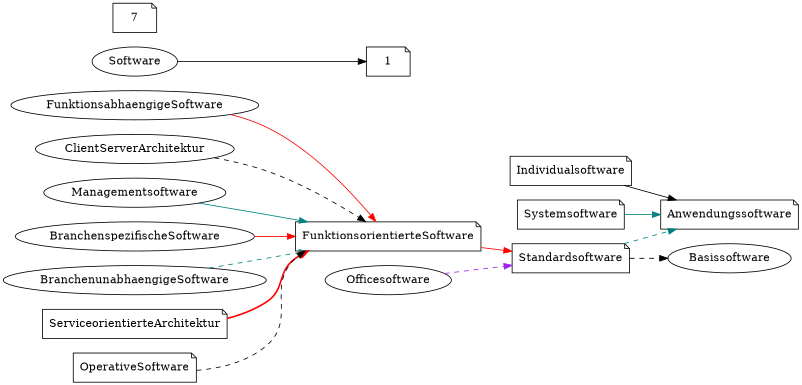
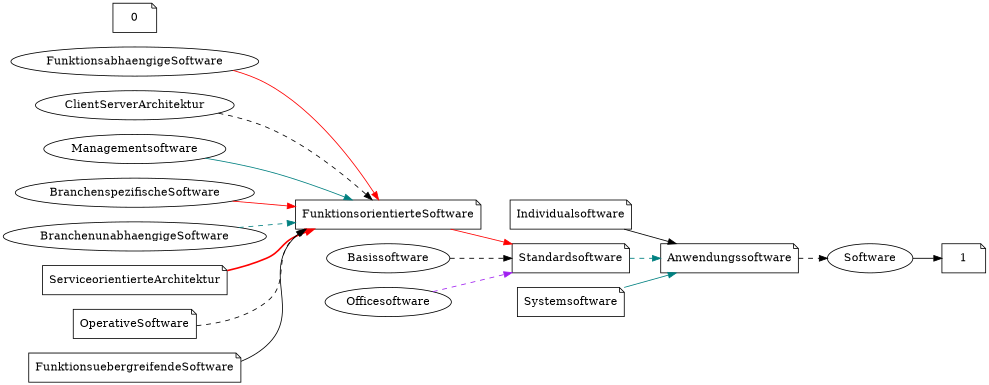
(135, 18) -> (135, 18)
(645, 258) -> (477, 258)
none -> (809, 258)
none -> (135, 368)
